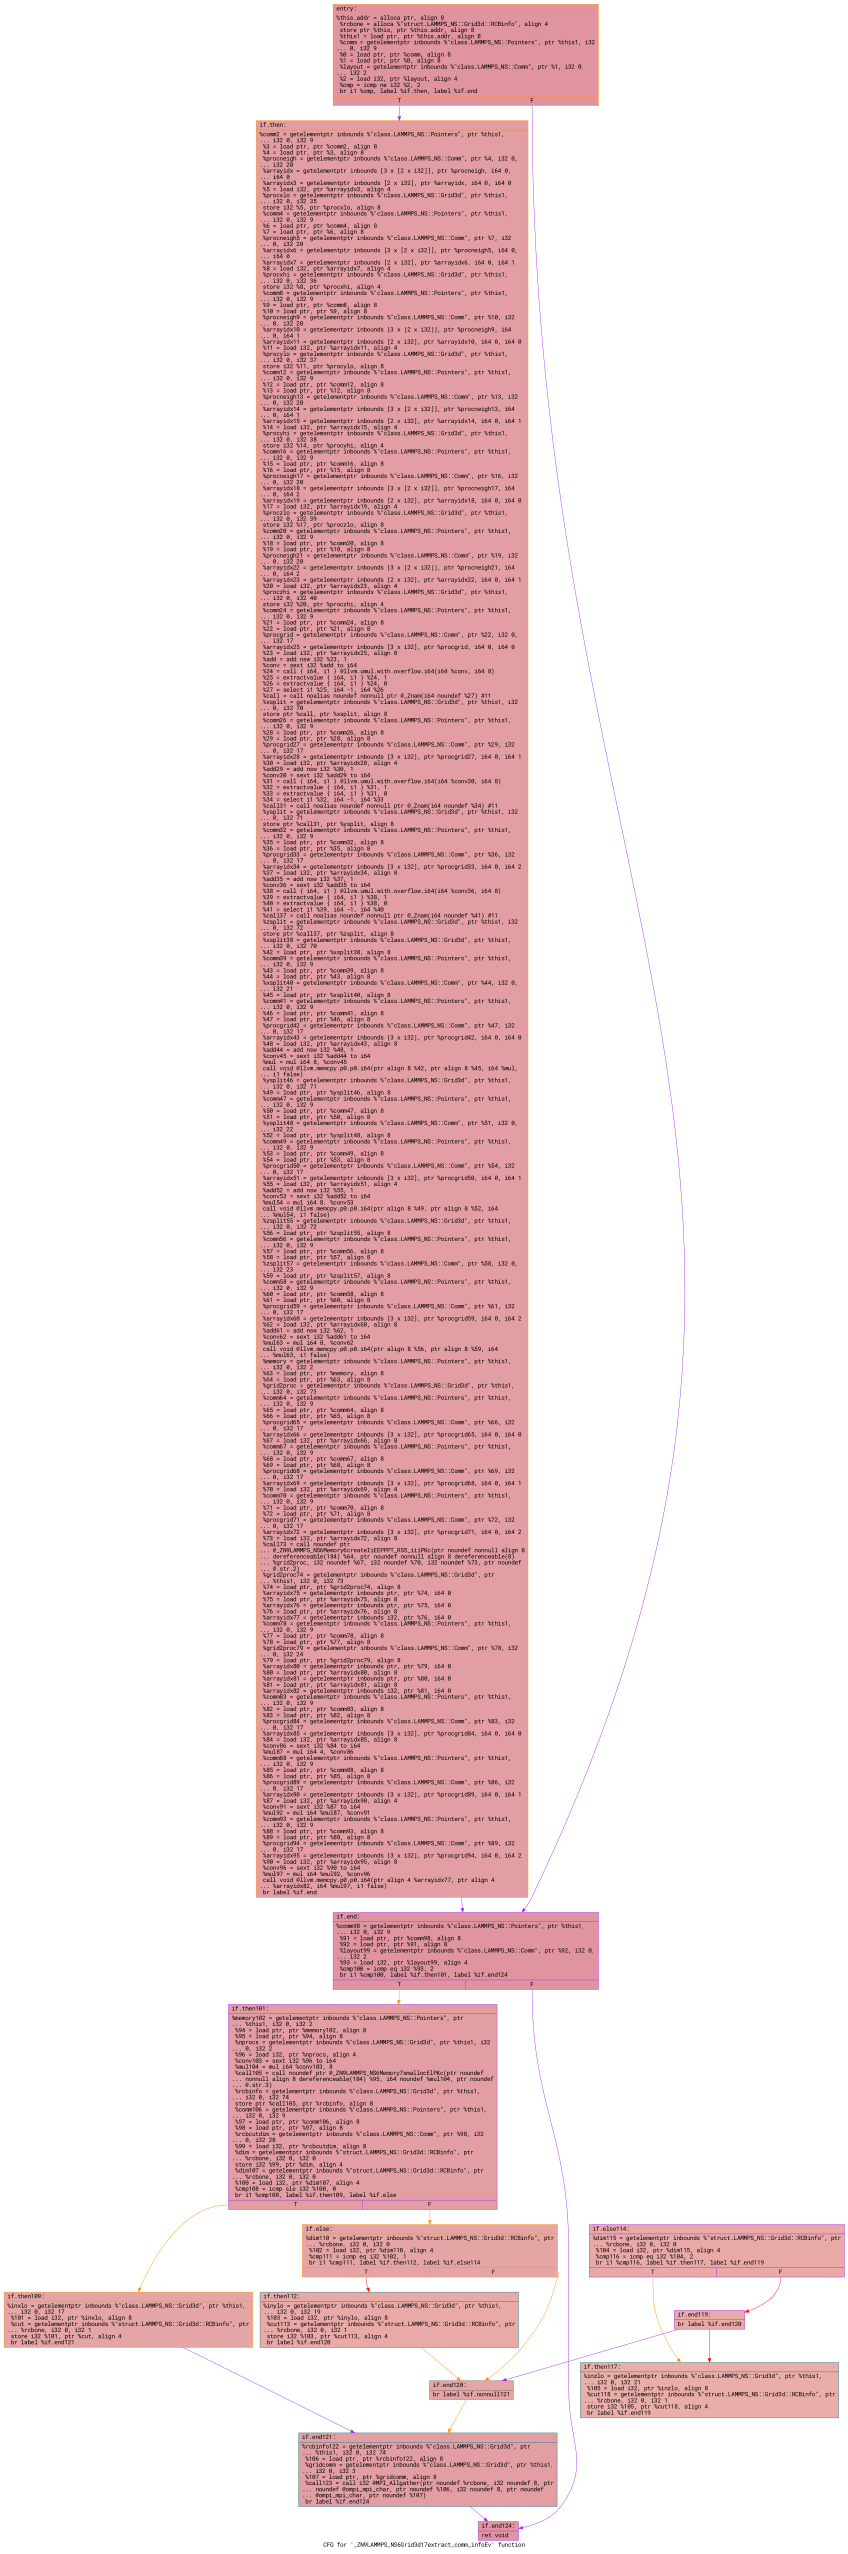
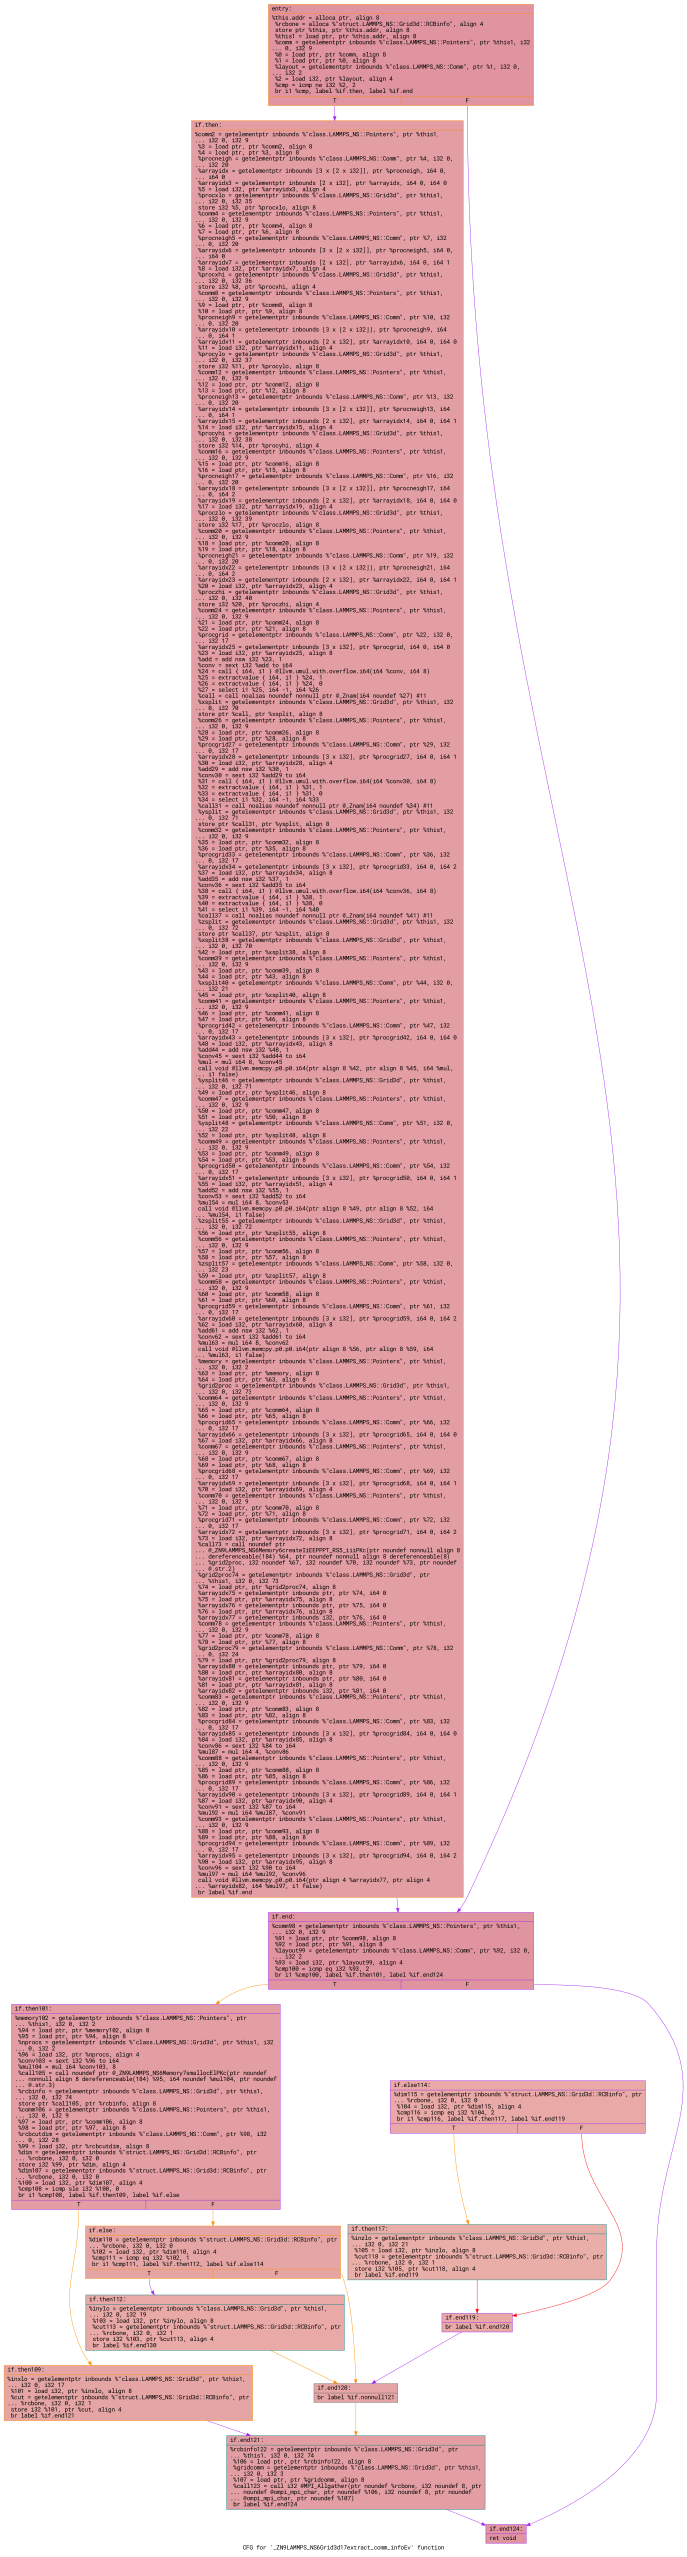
(367, 2283) -> (150, 2285)
(297, 2343) -> (123, 2345)
(710, 2344) -> (477, 2294)
